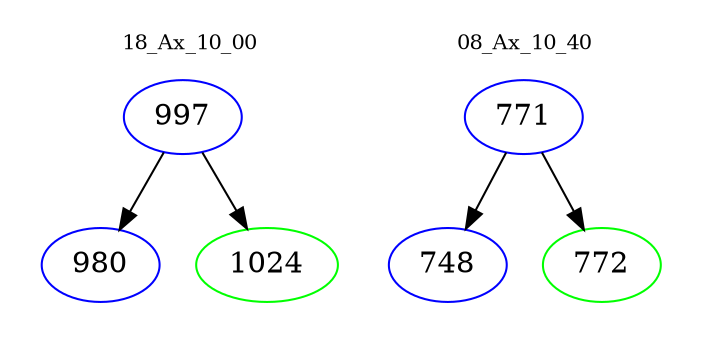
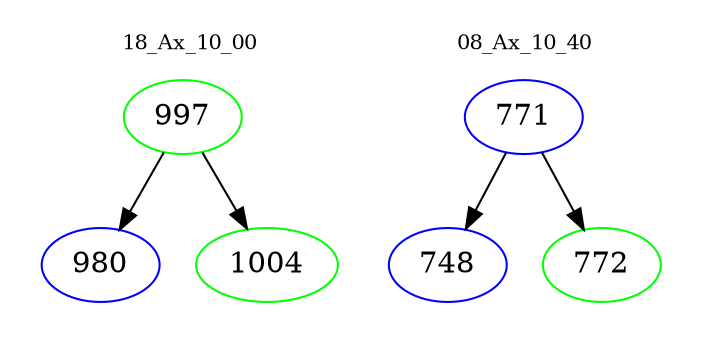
(183, 117) -> (183, 117)
(267, 265) -> (267, 265)
